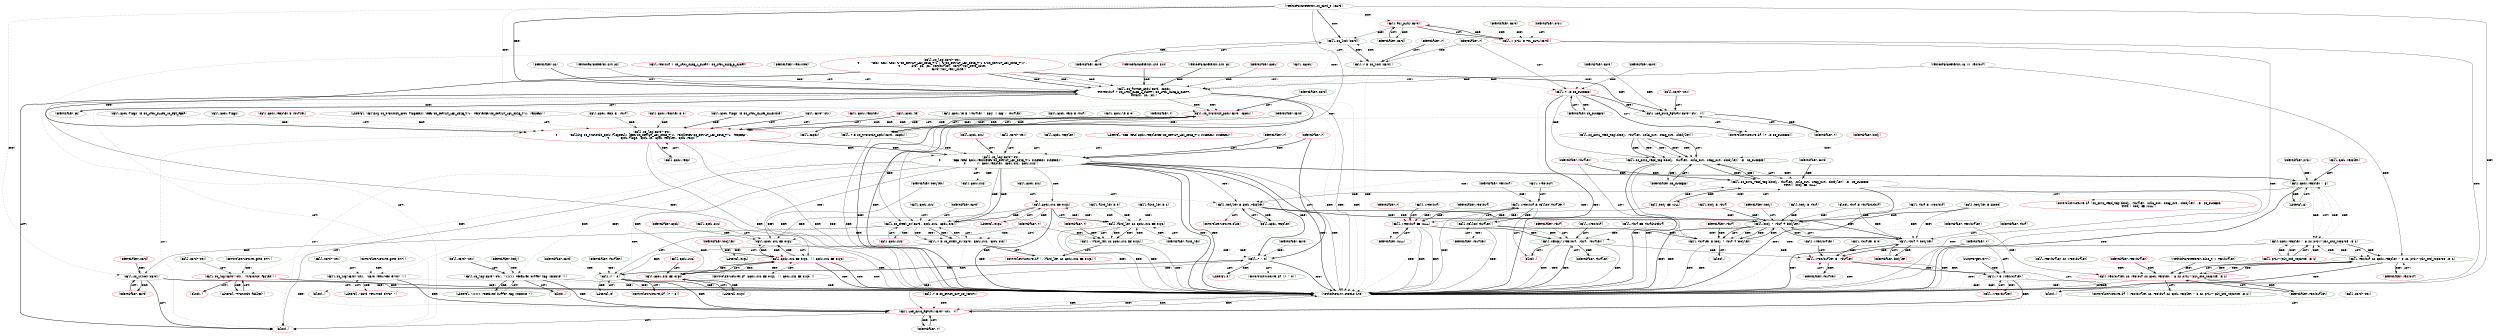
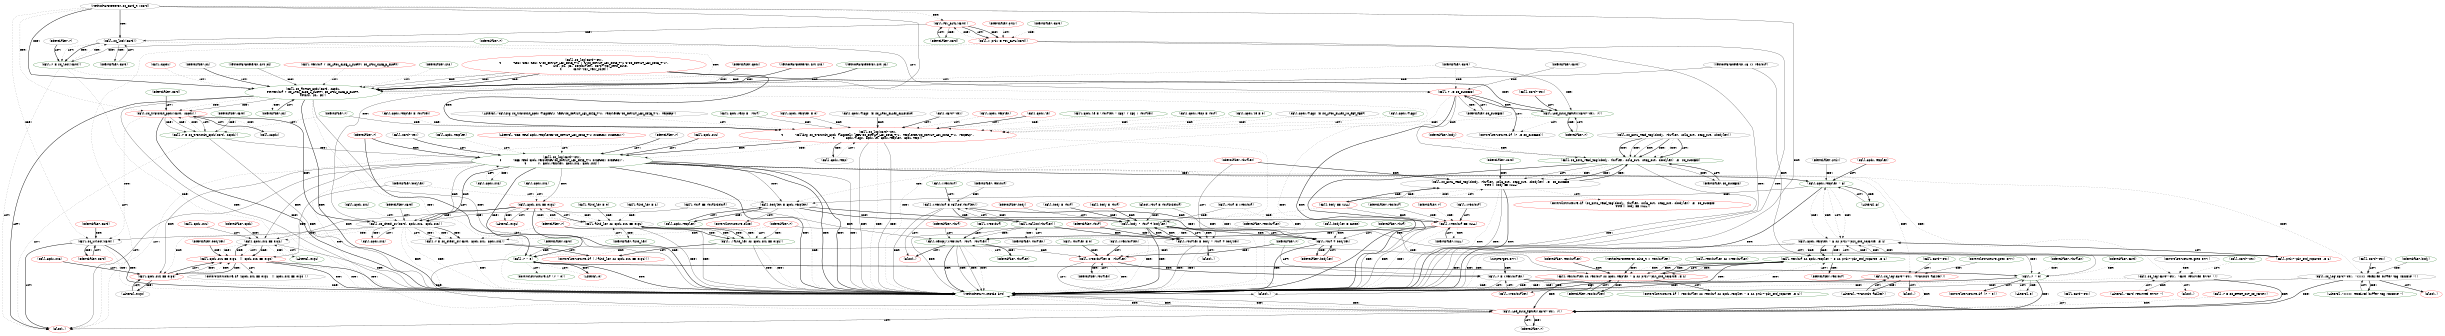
(792, 65) -> (439, 65)
(934, 134) -> (303, 145)
none -> (124, 171)
(1886, 215) -> none
(951, 232) -> (558, 212)
